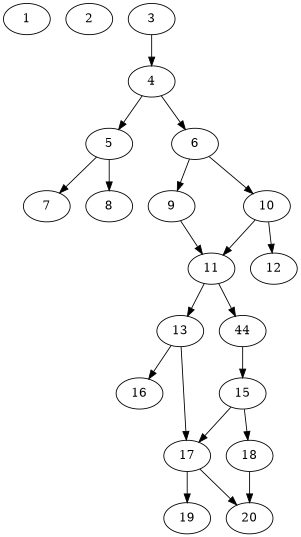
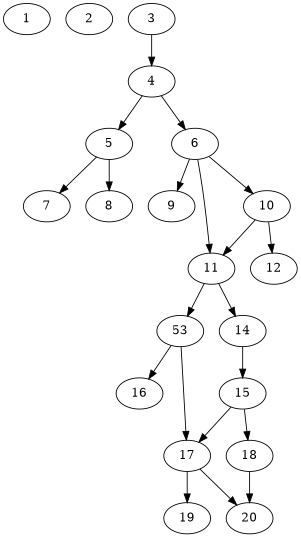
(189, 234) -> (204, 202)
(180, 331) -> (180, 331)
(243, 331) -> (243, 331)
